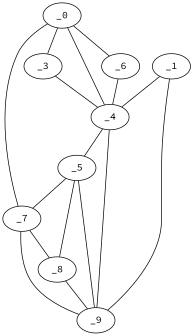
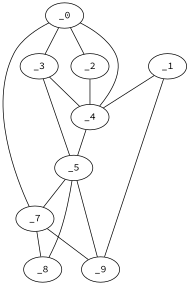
(121, 66) -> (90, 66)
none -> (56, 117)
(103, 219) -> none
(77, 295) -> none
